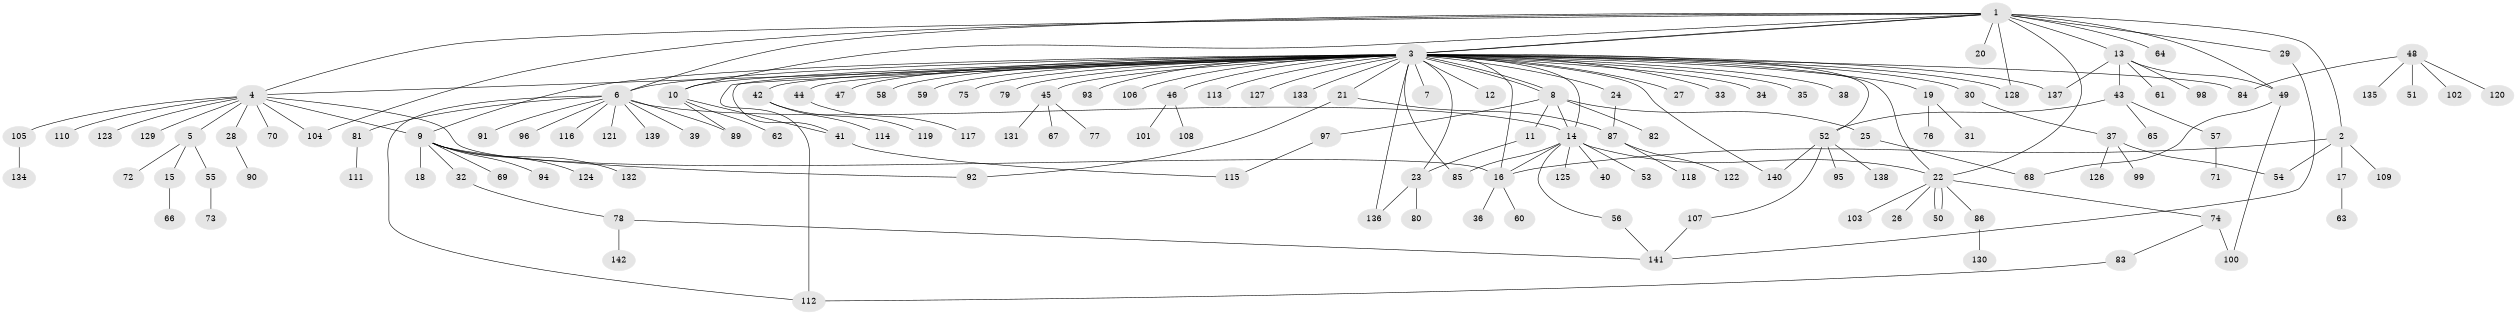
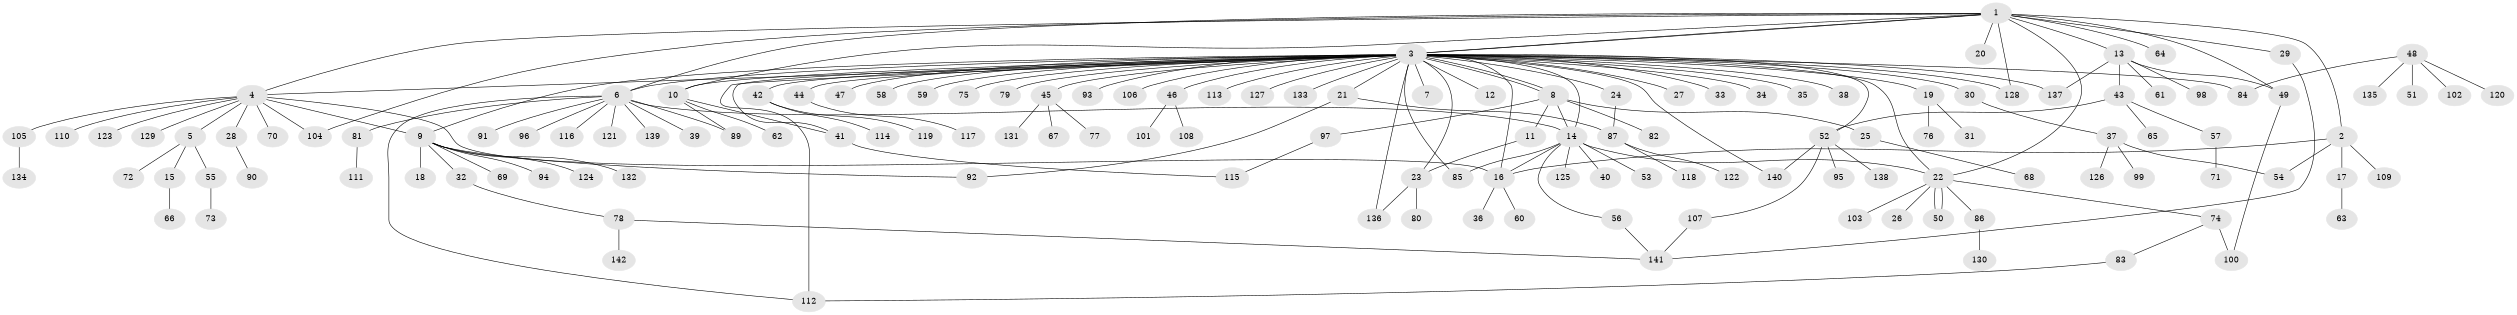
(2180, 143) -> none
